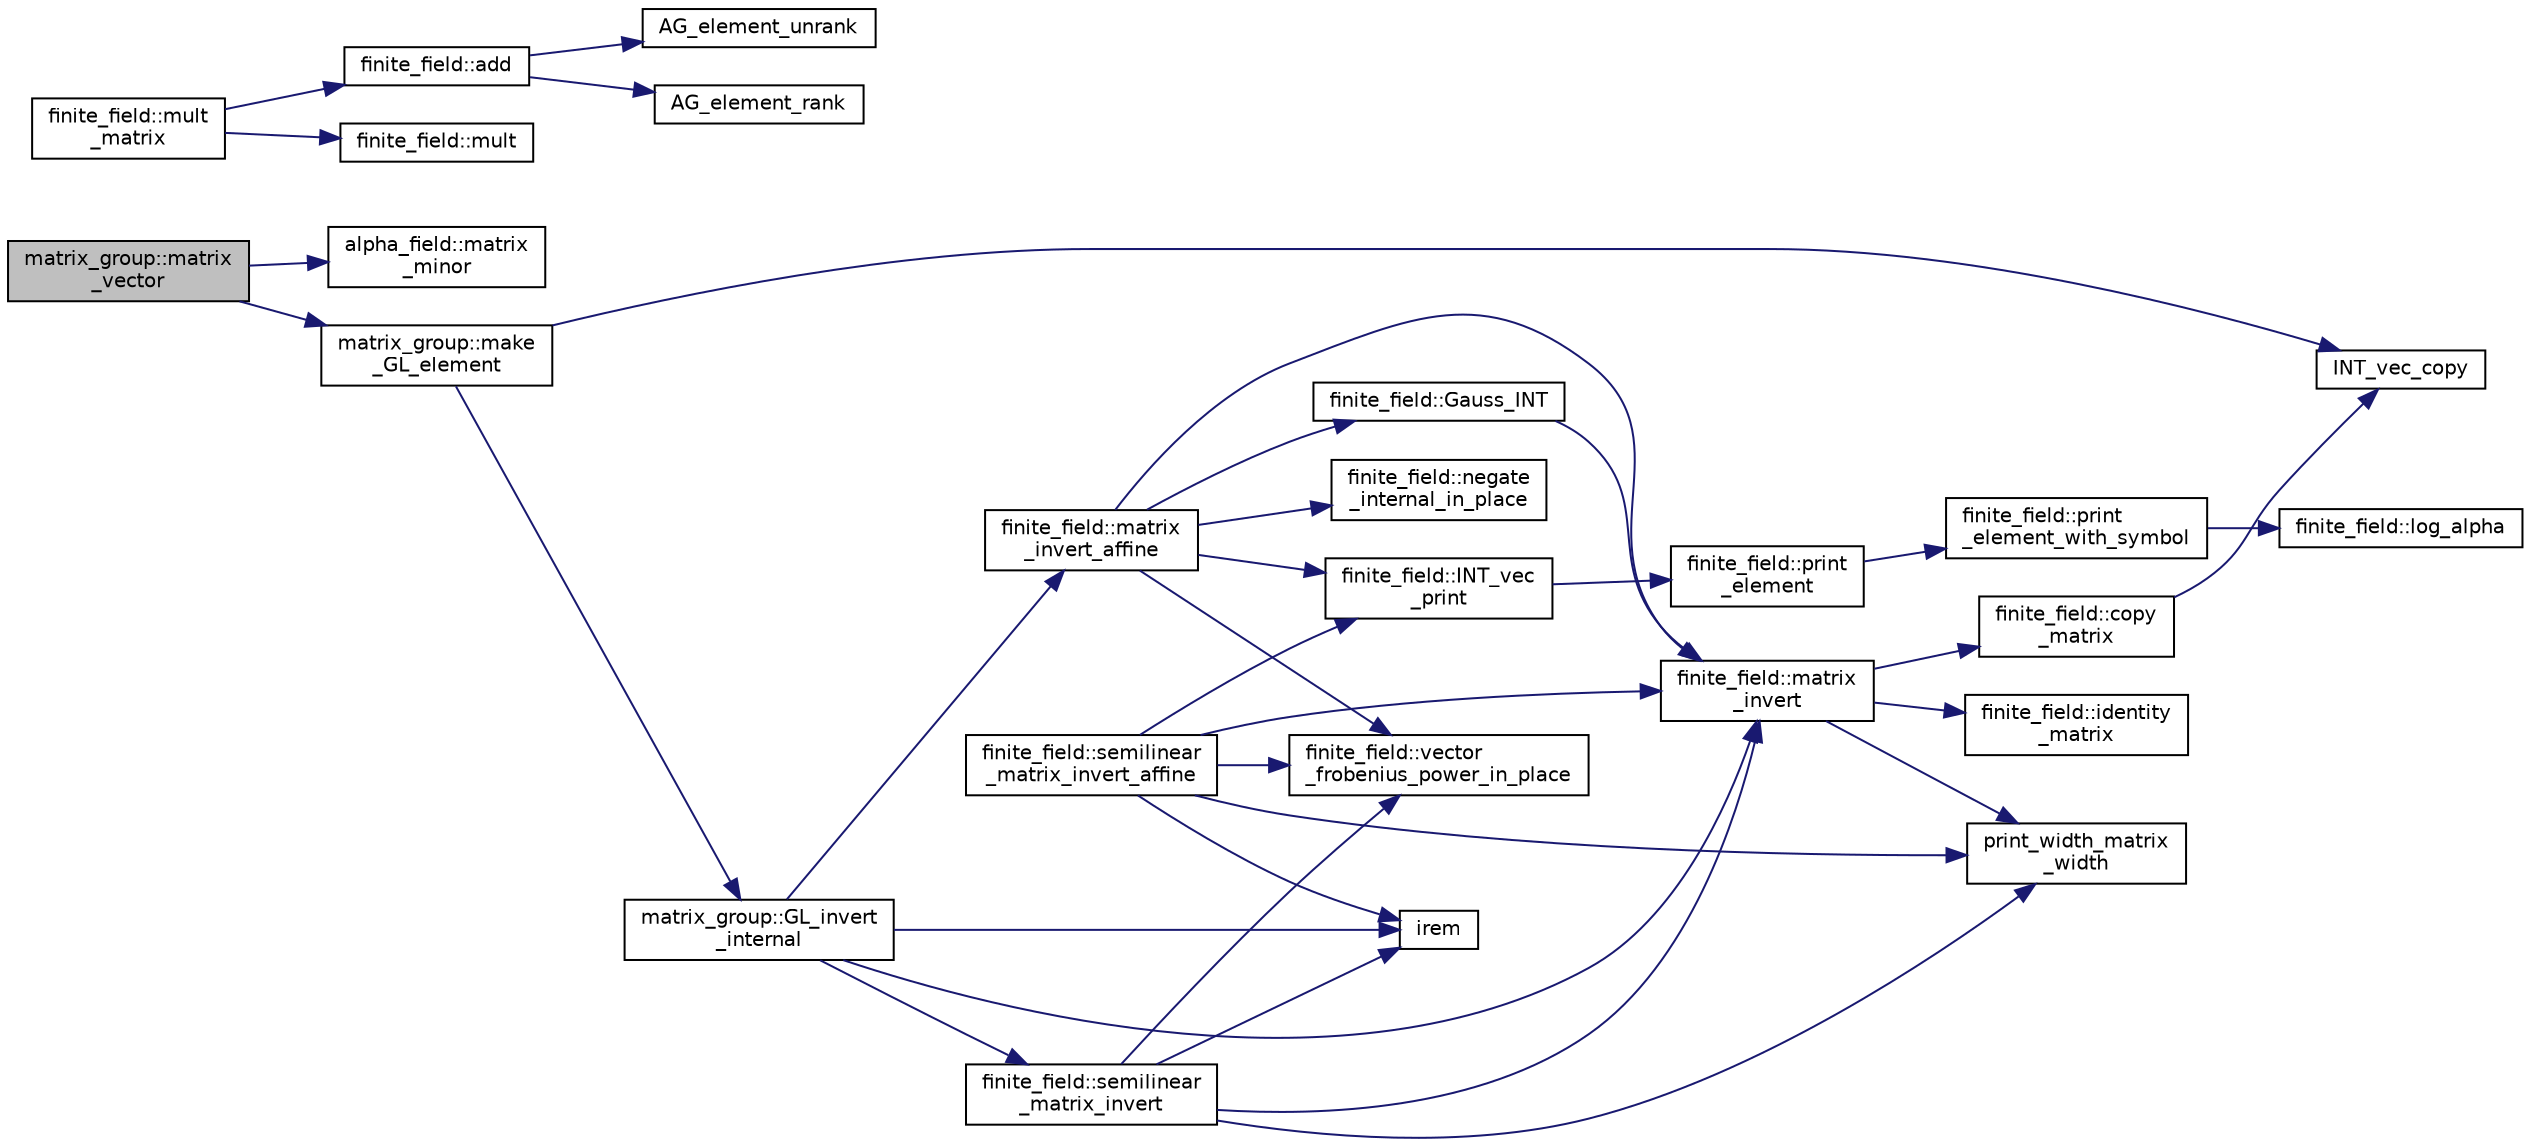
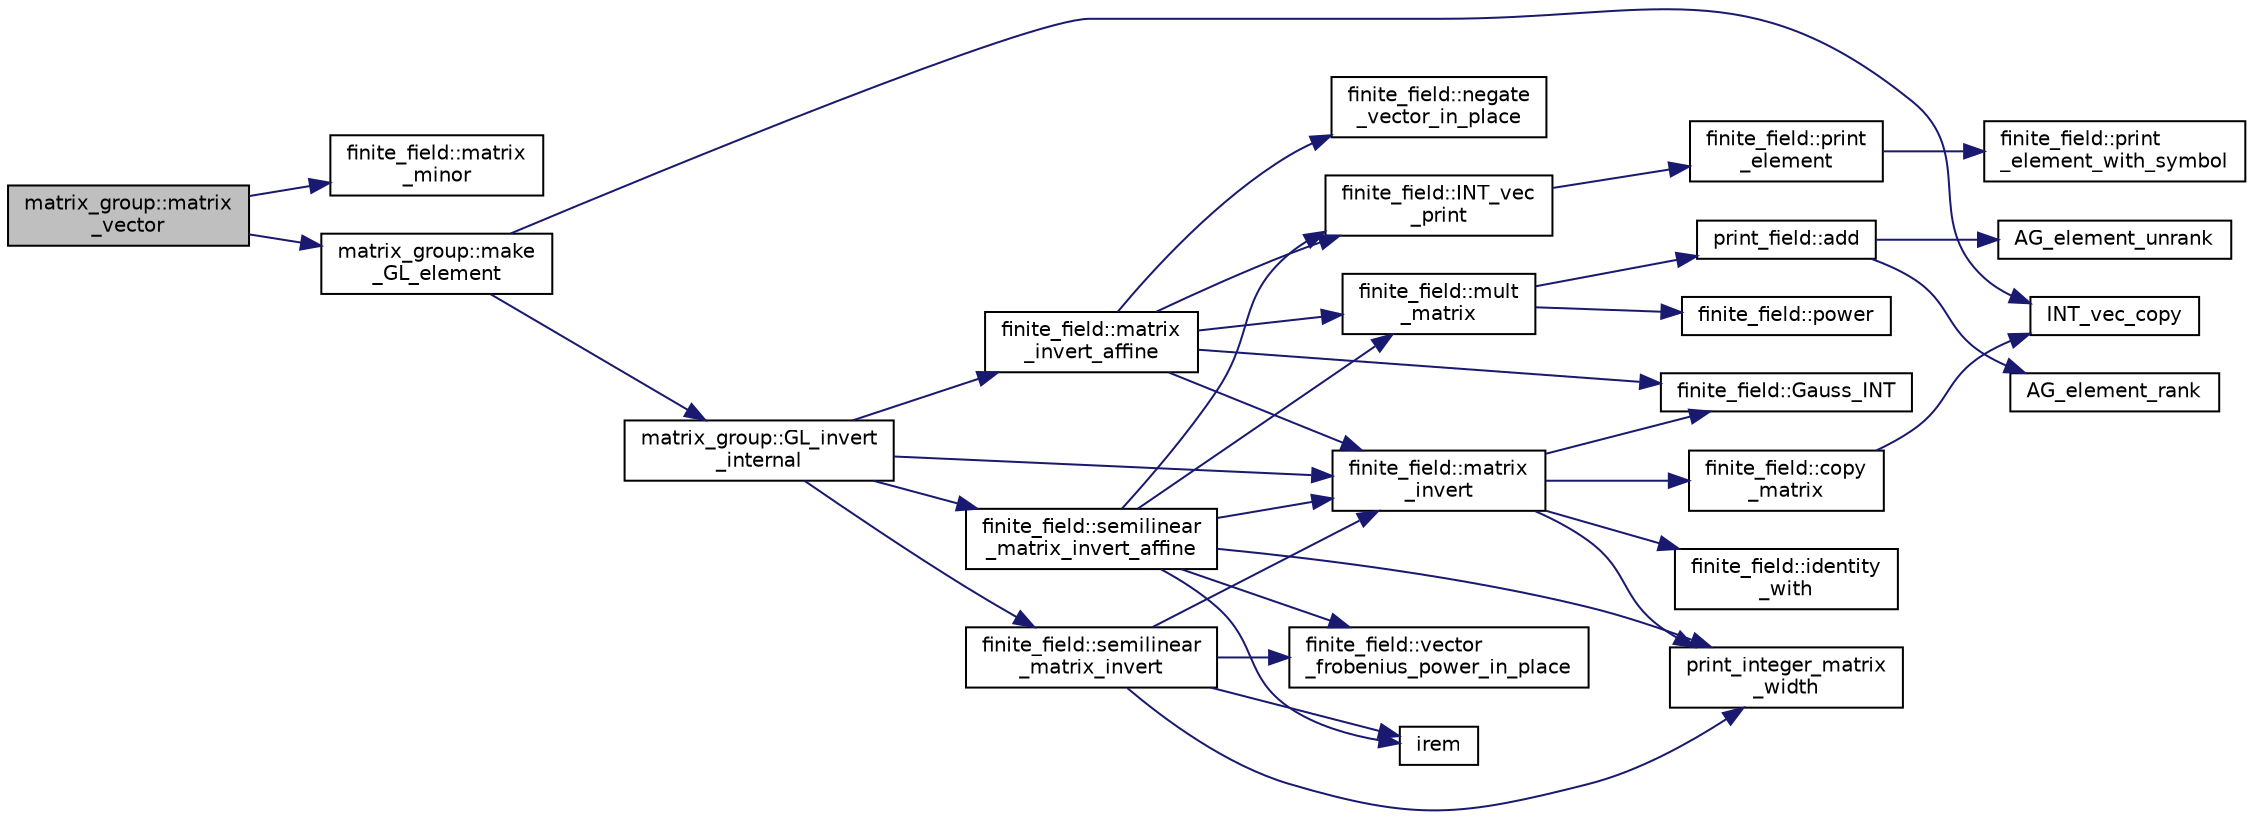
(437, 66) -> (1786, 240)
(437, 143) -> (1786, 316)
(437, 257) -> (437, 165)
none -> (1256, 428)
(1620, 488) -> (1618, 435)
(1439, 490) -> (1439, 107)
(2401, 528) -> none
(1257, 647) -> (1260, 324)
(2077, 725) -> (1786, 579)
(2077, 854) -> (1786, 678)
(1137, 930) -> (915, 492)
